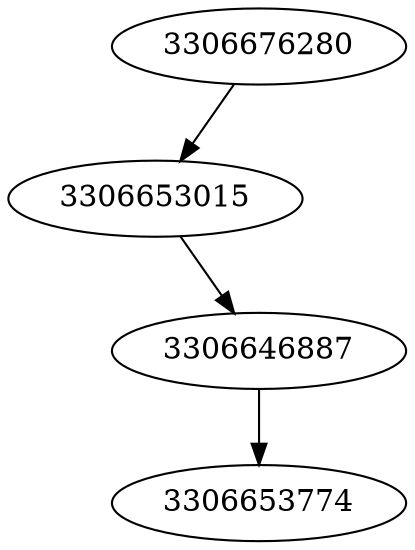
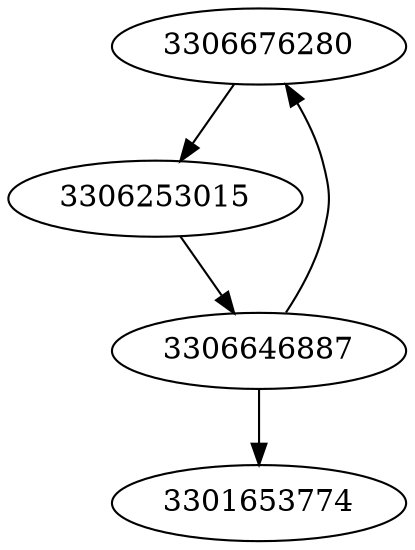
(155, 199) -> (155, 199)
none -> (328, 209)
(259, 503) -> (259, 503)
